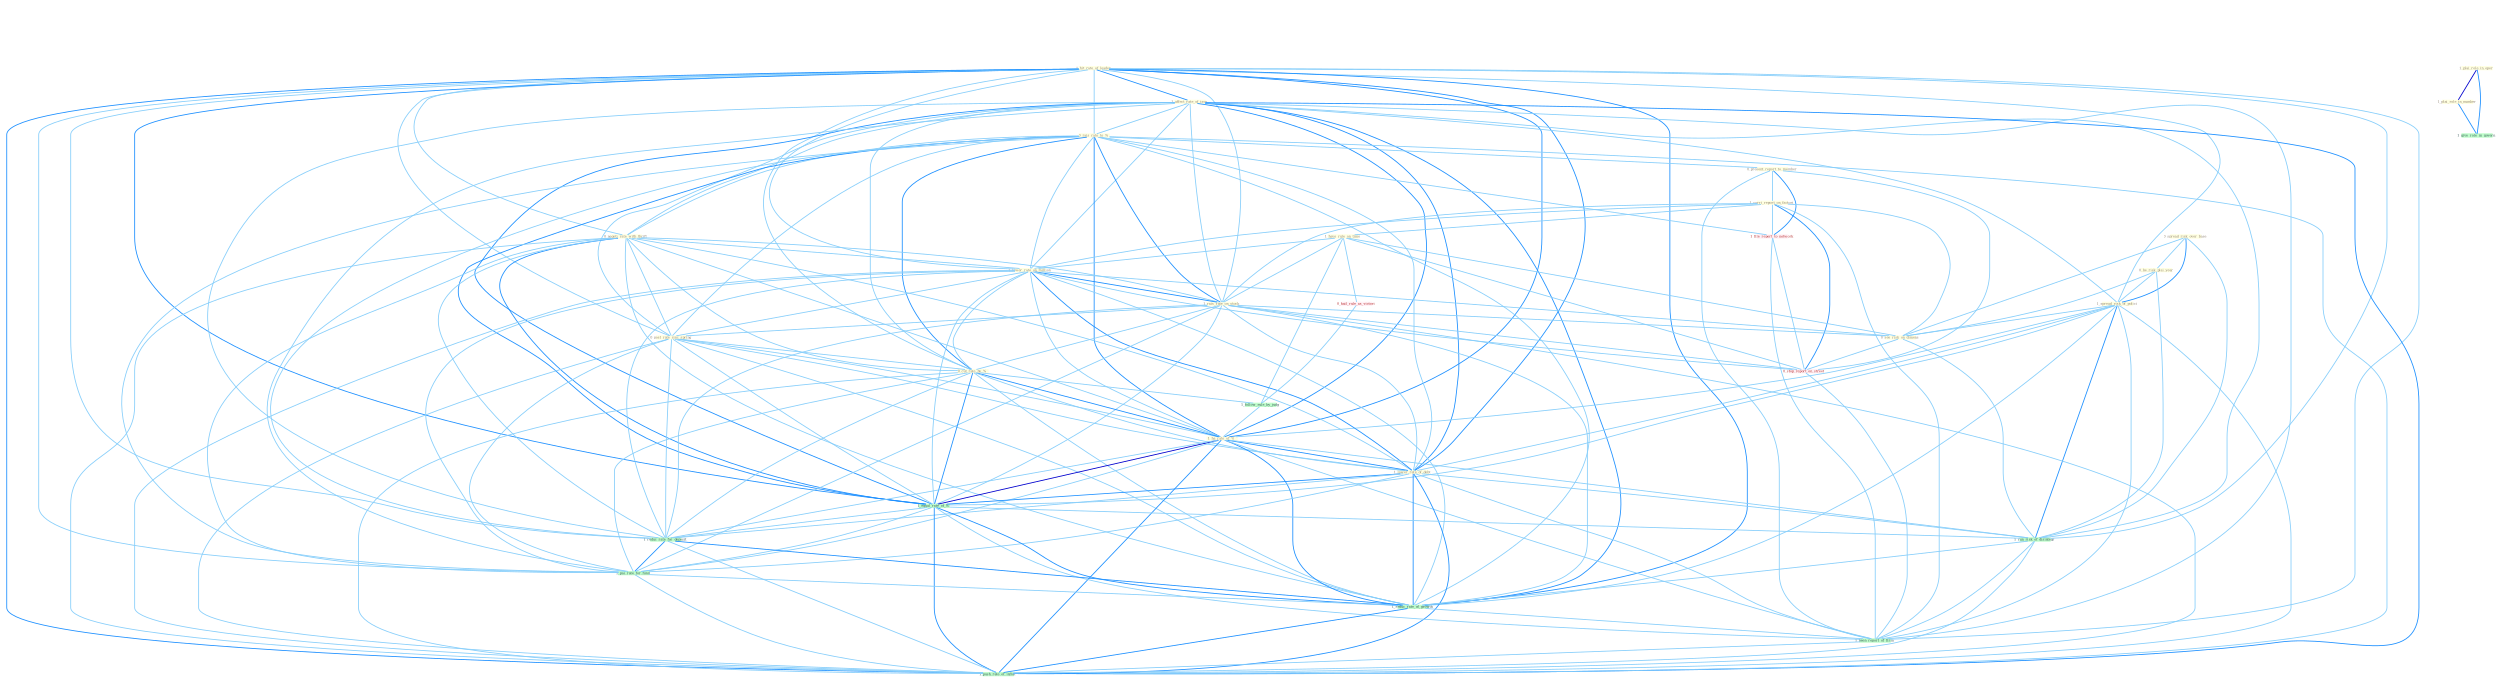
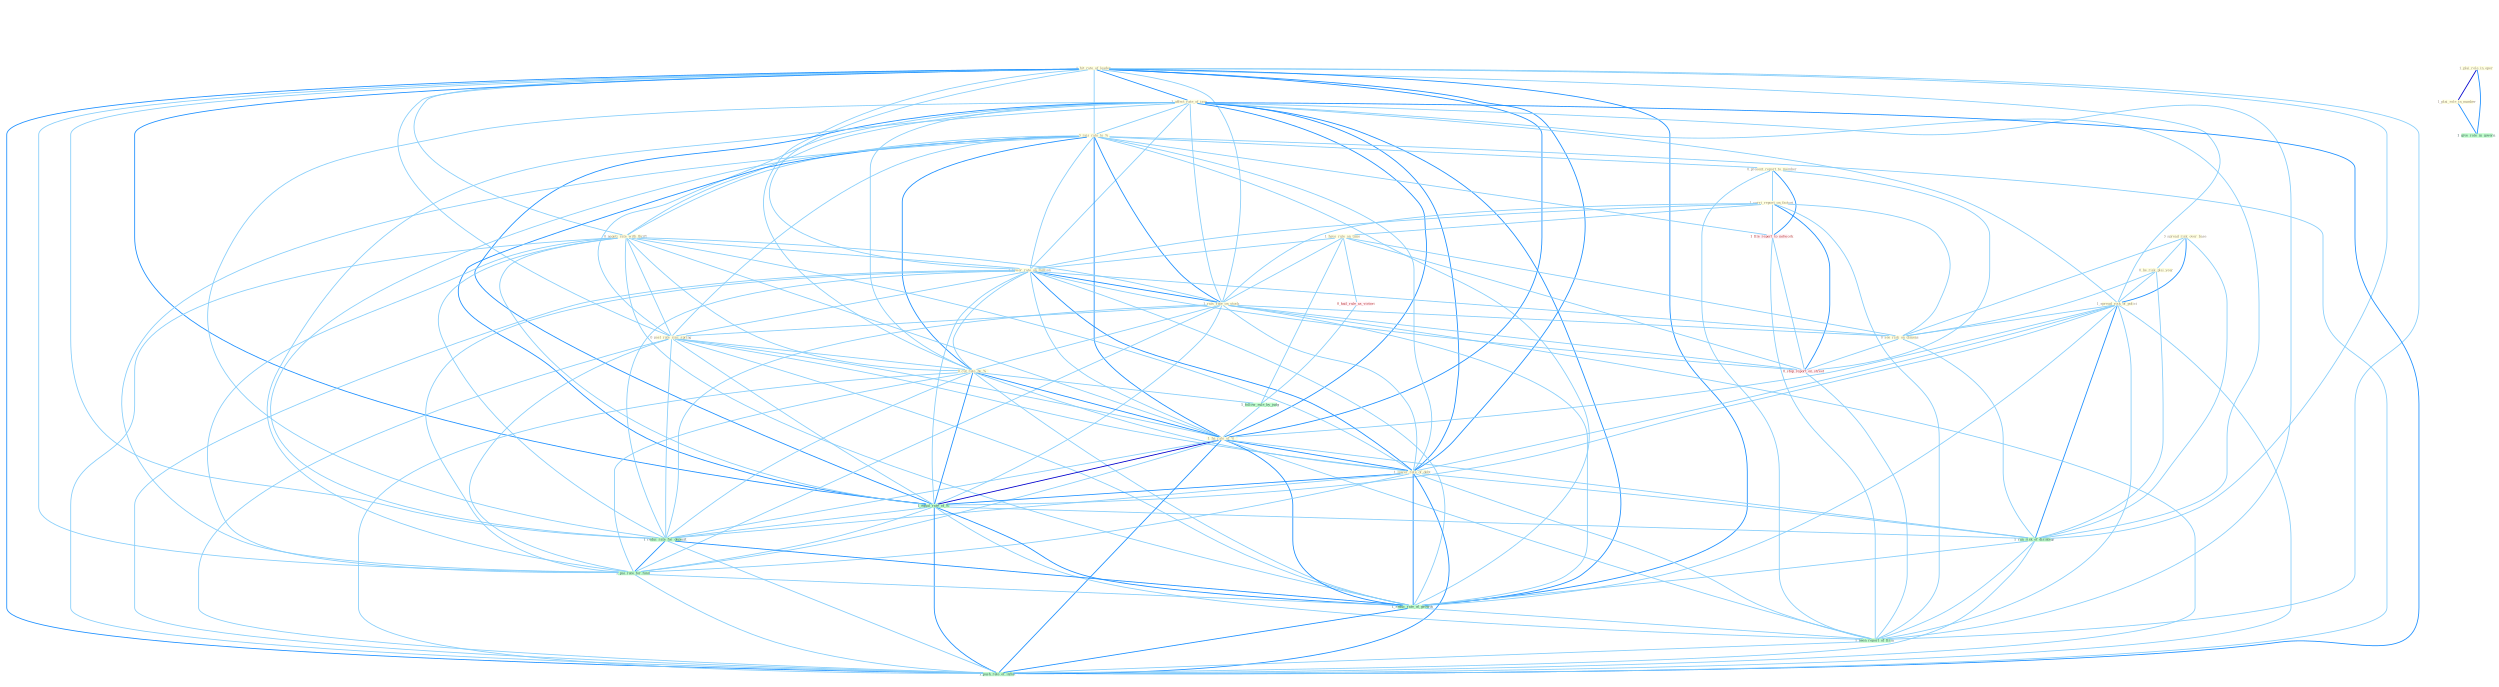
(609, 406) -> (609, 406)
